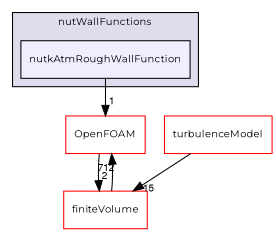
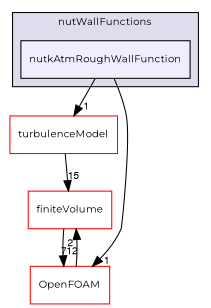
none -> (87, 93)
